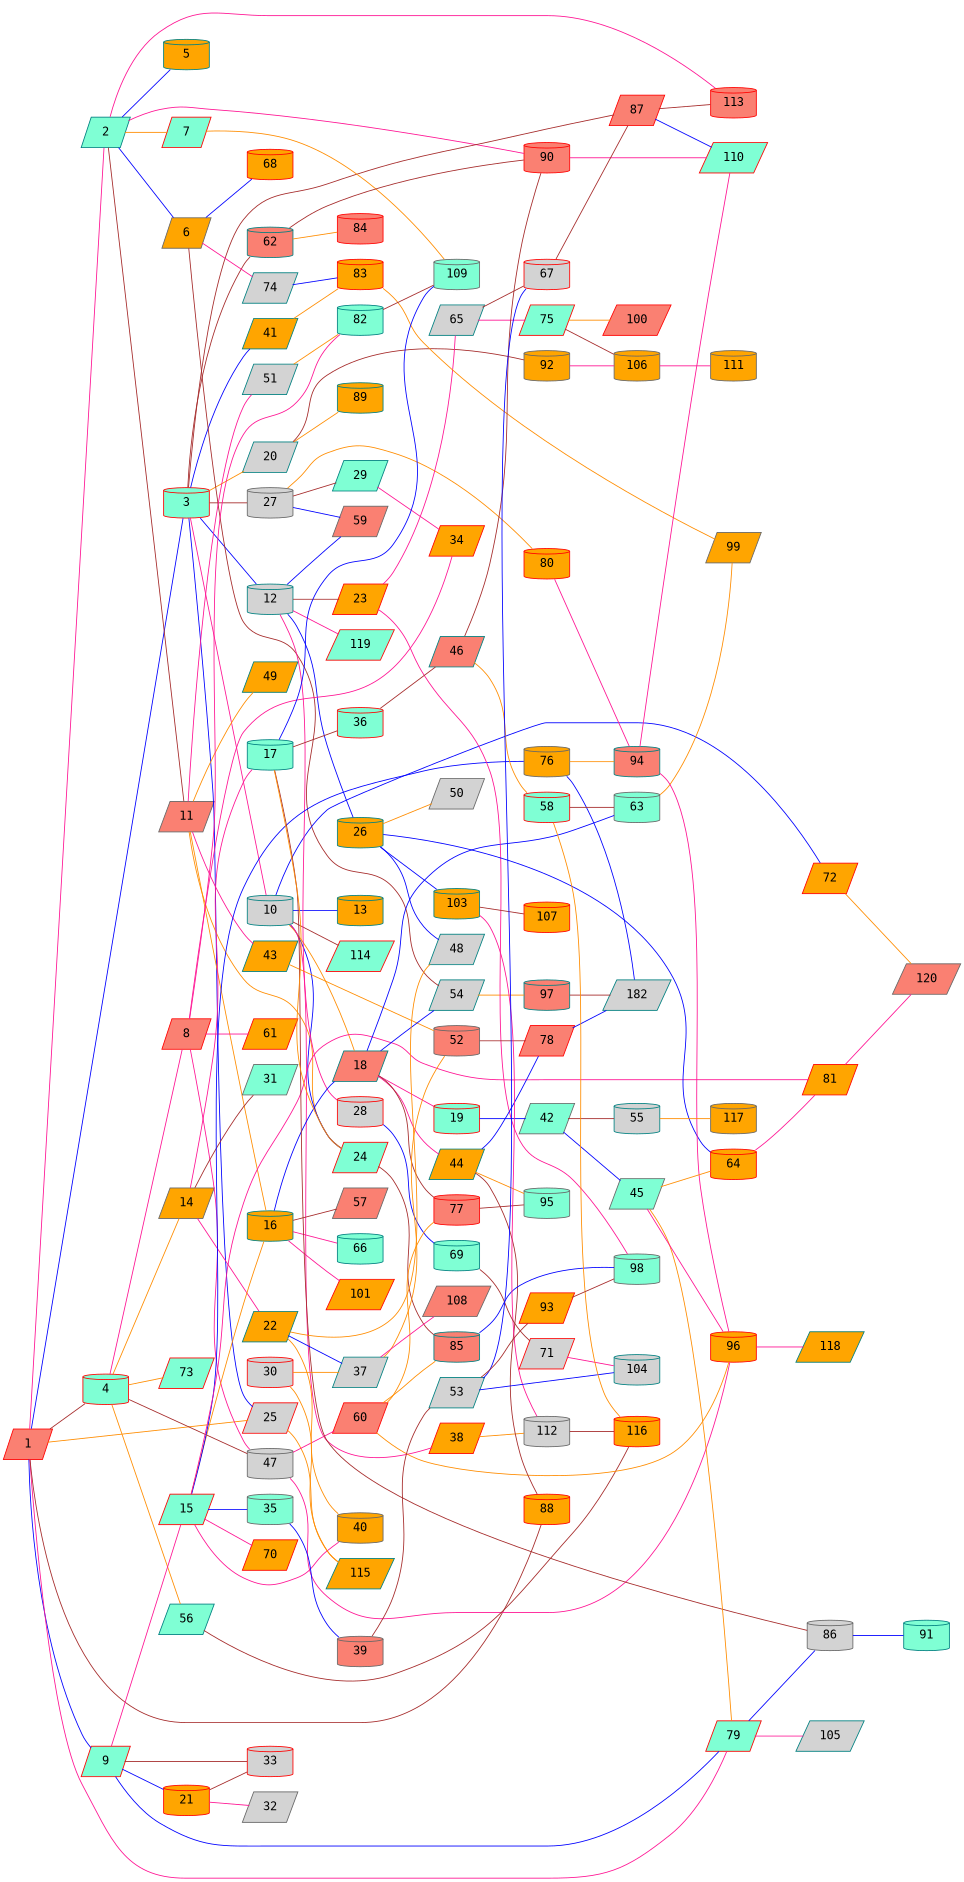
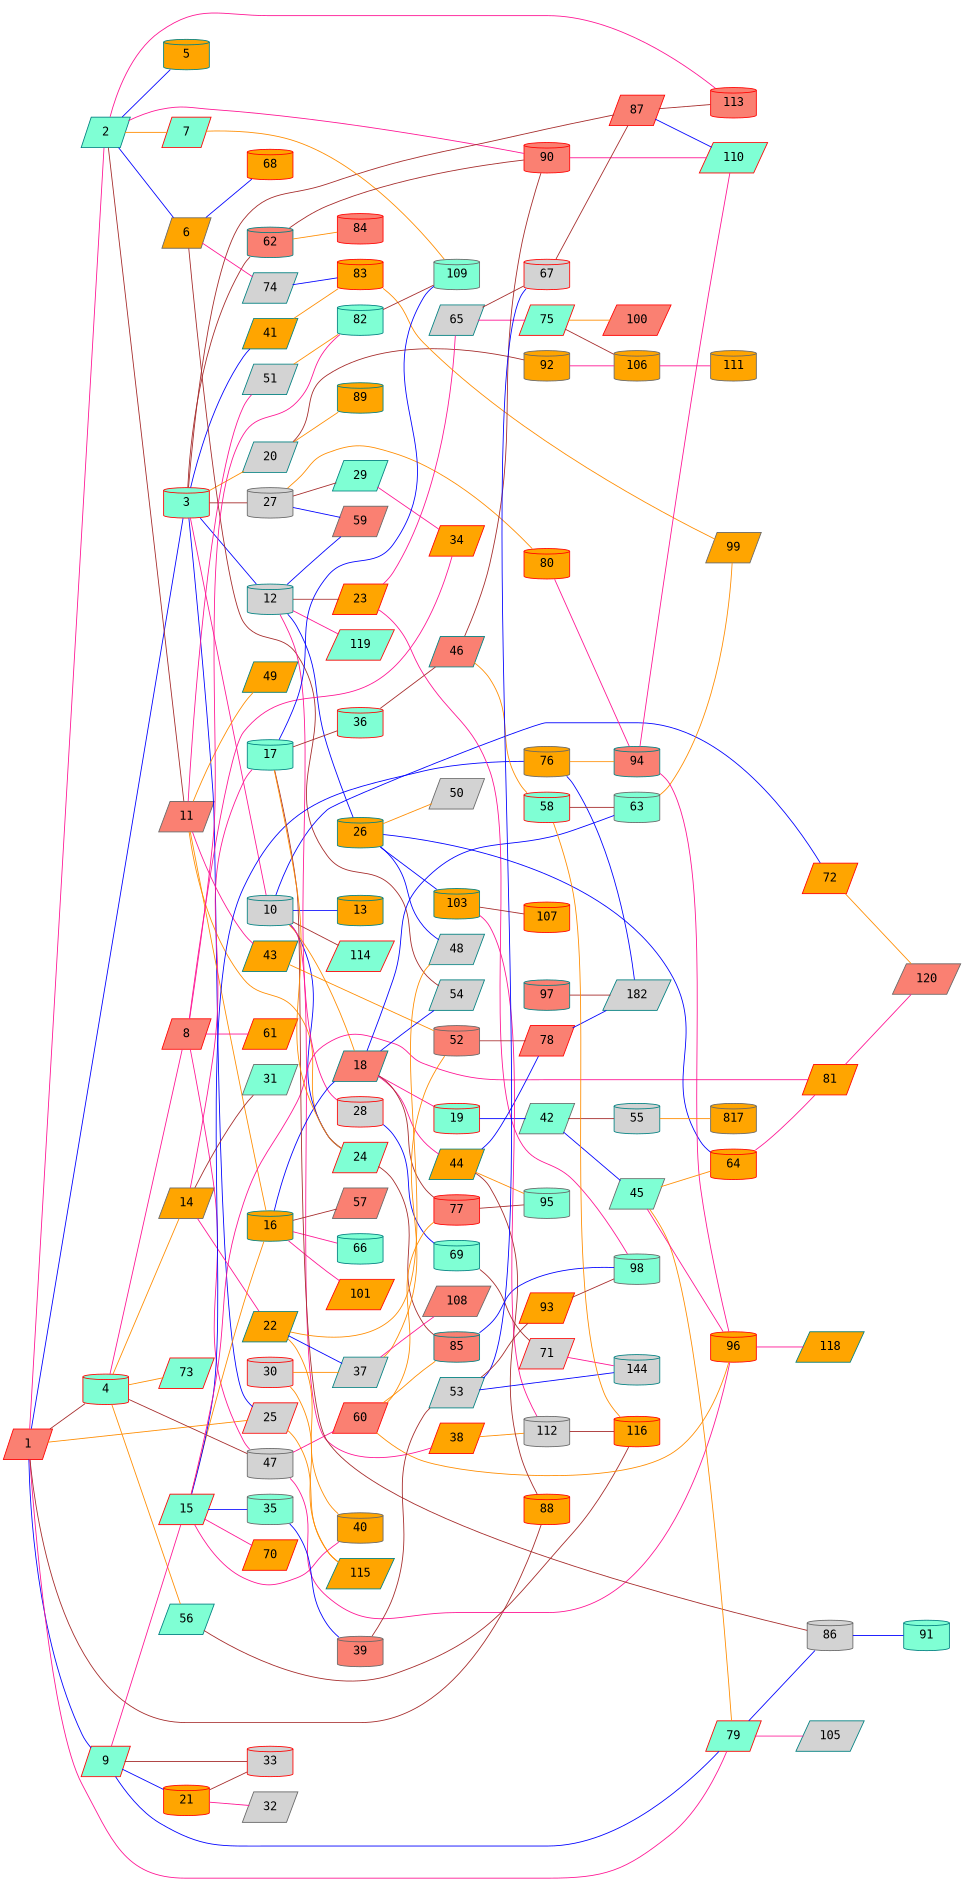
(494, 995) -> none
(733, 1119) -> (733, 1119)
(637, 1370) -> (637, 1370)
